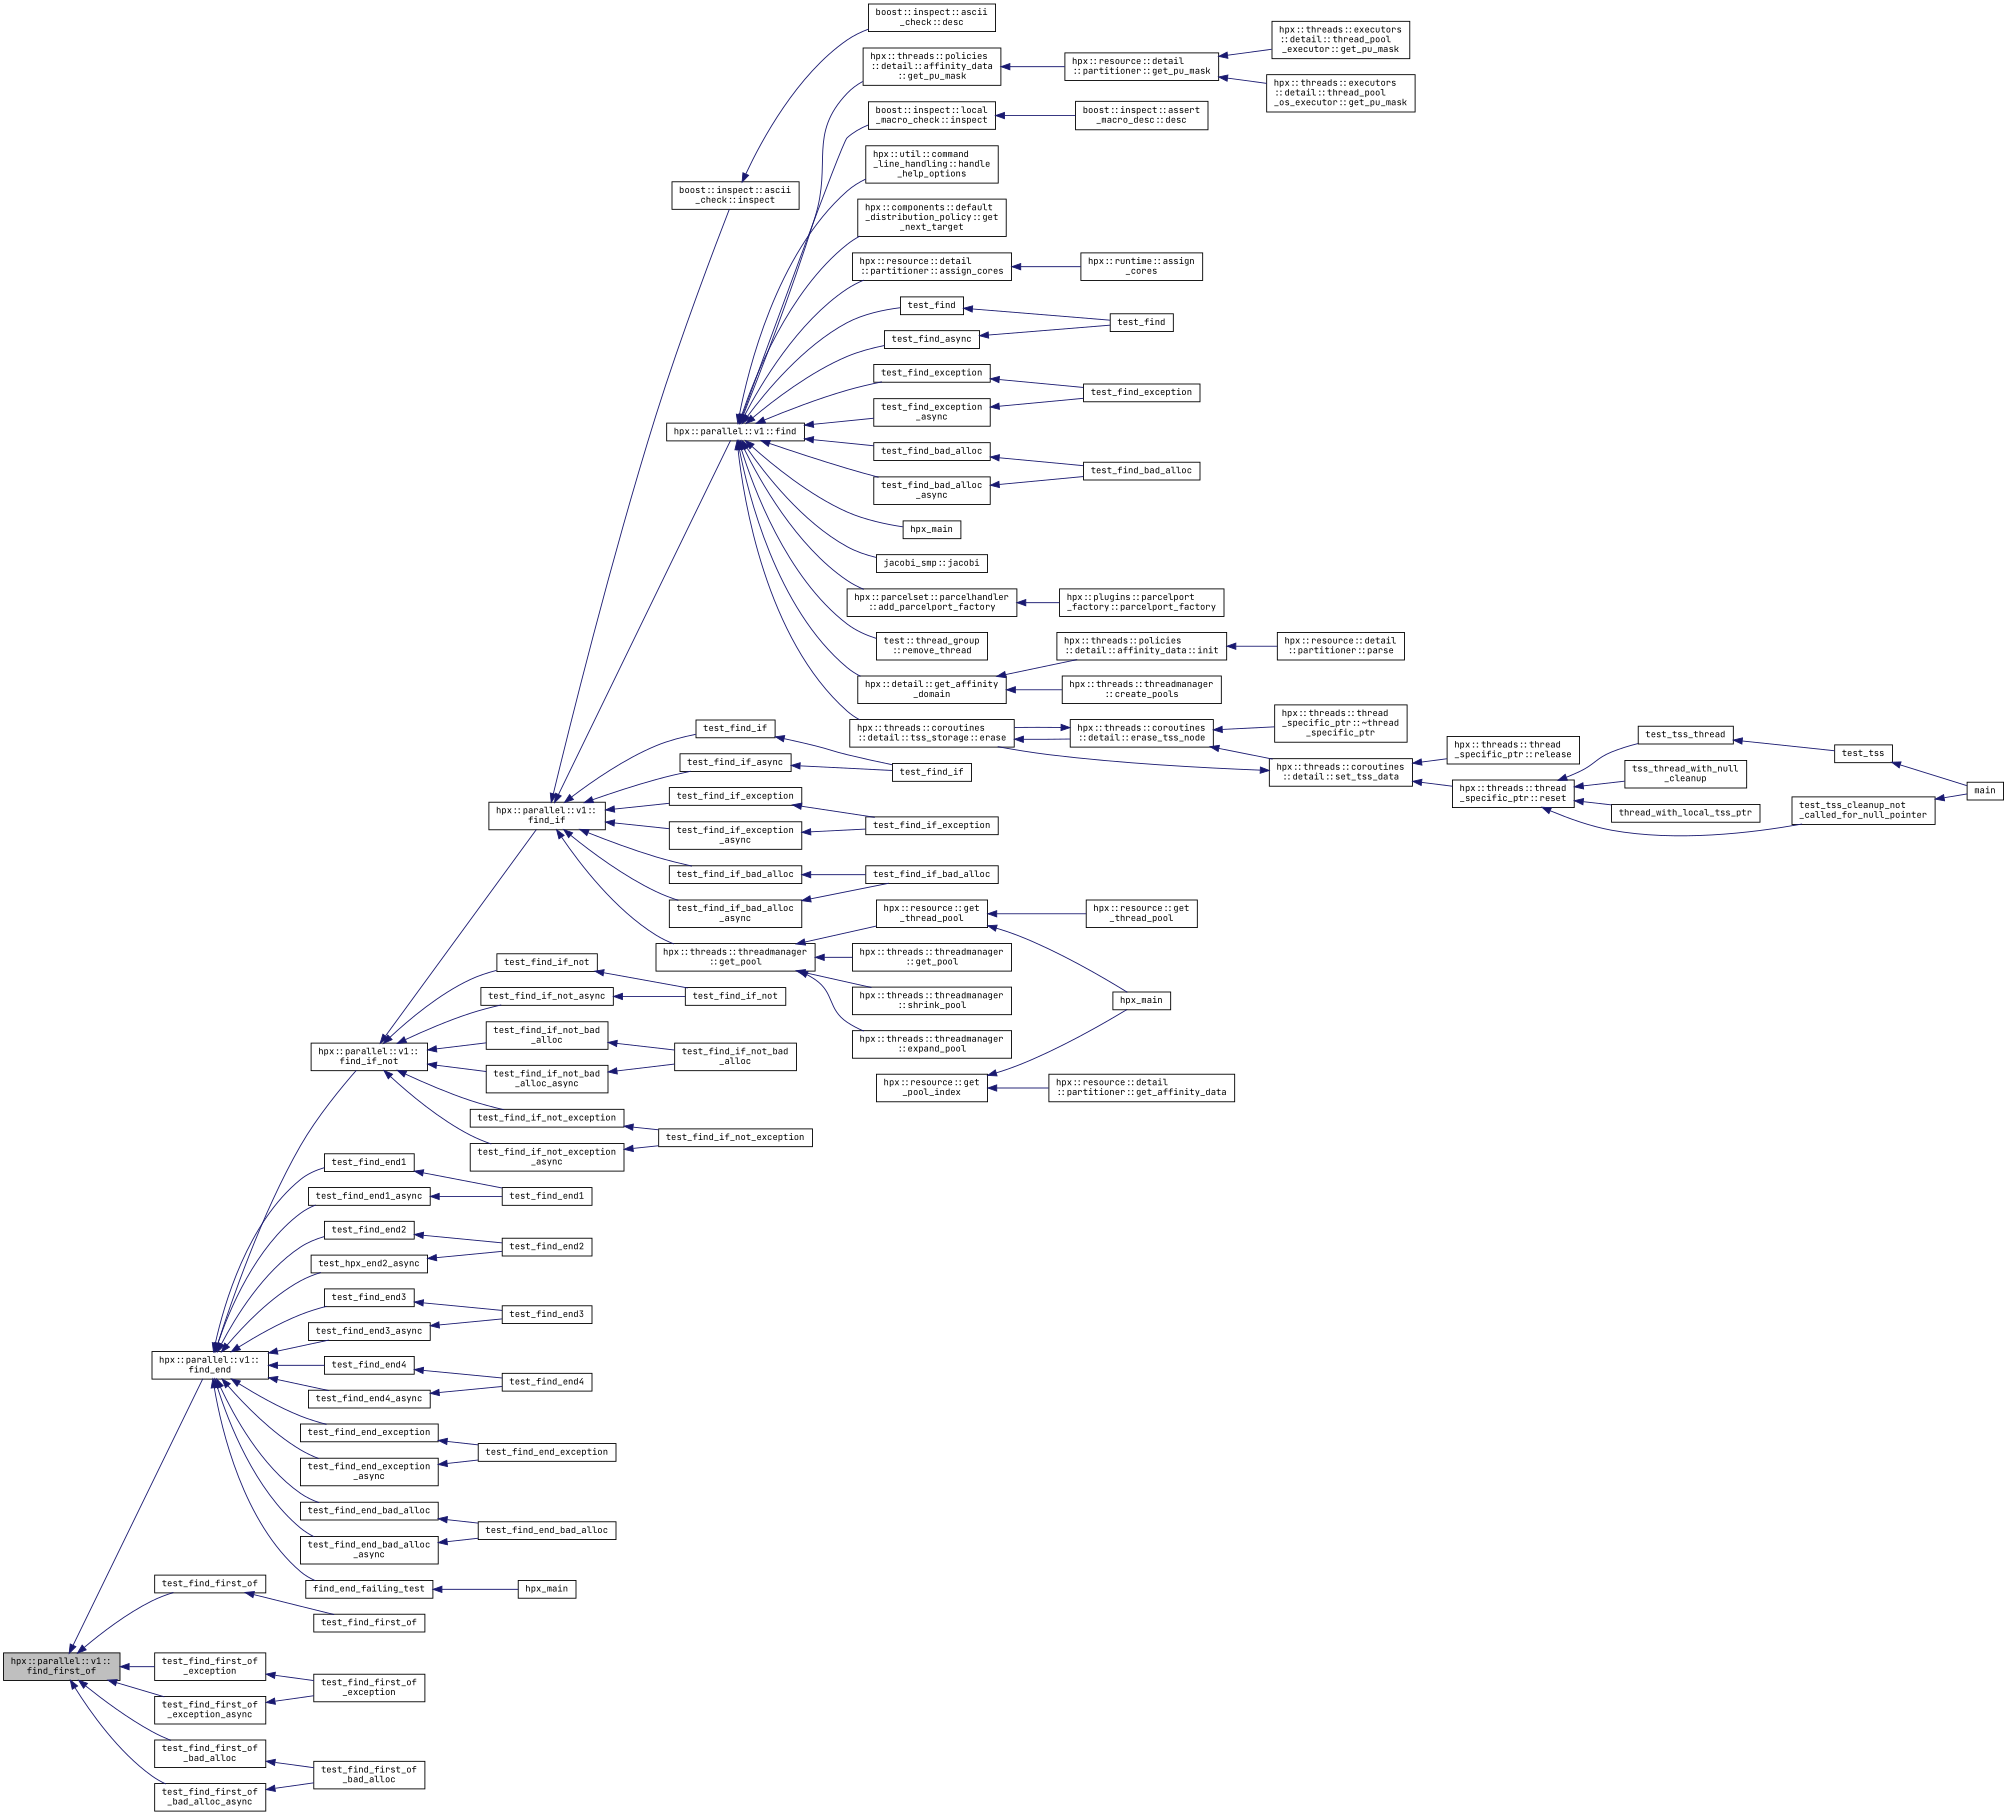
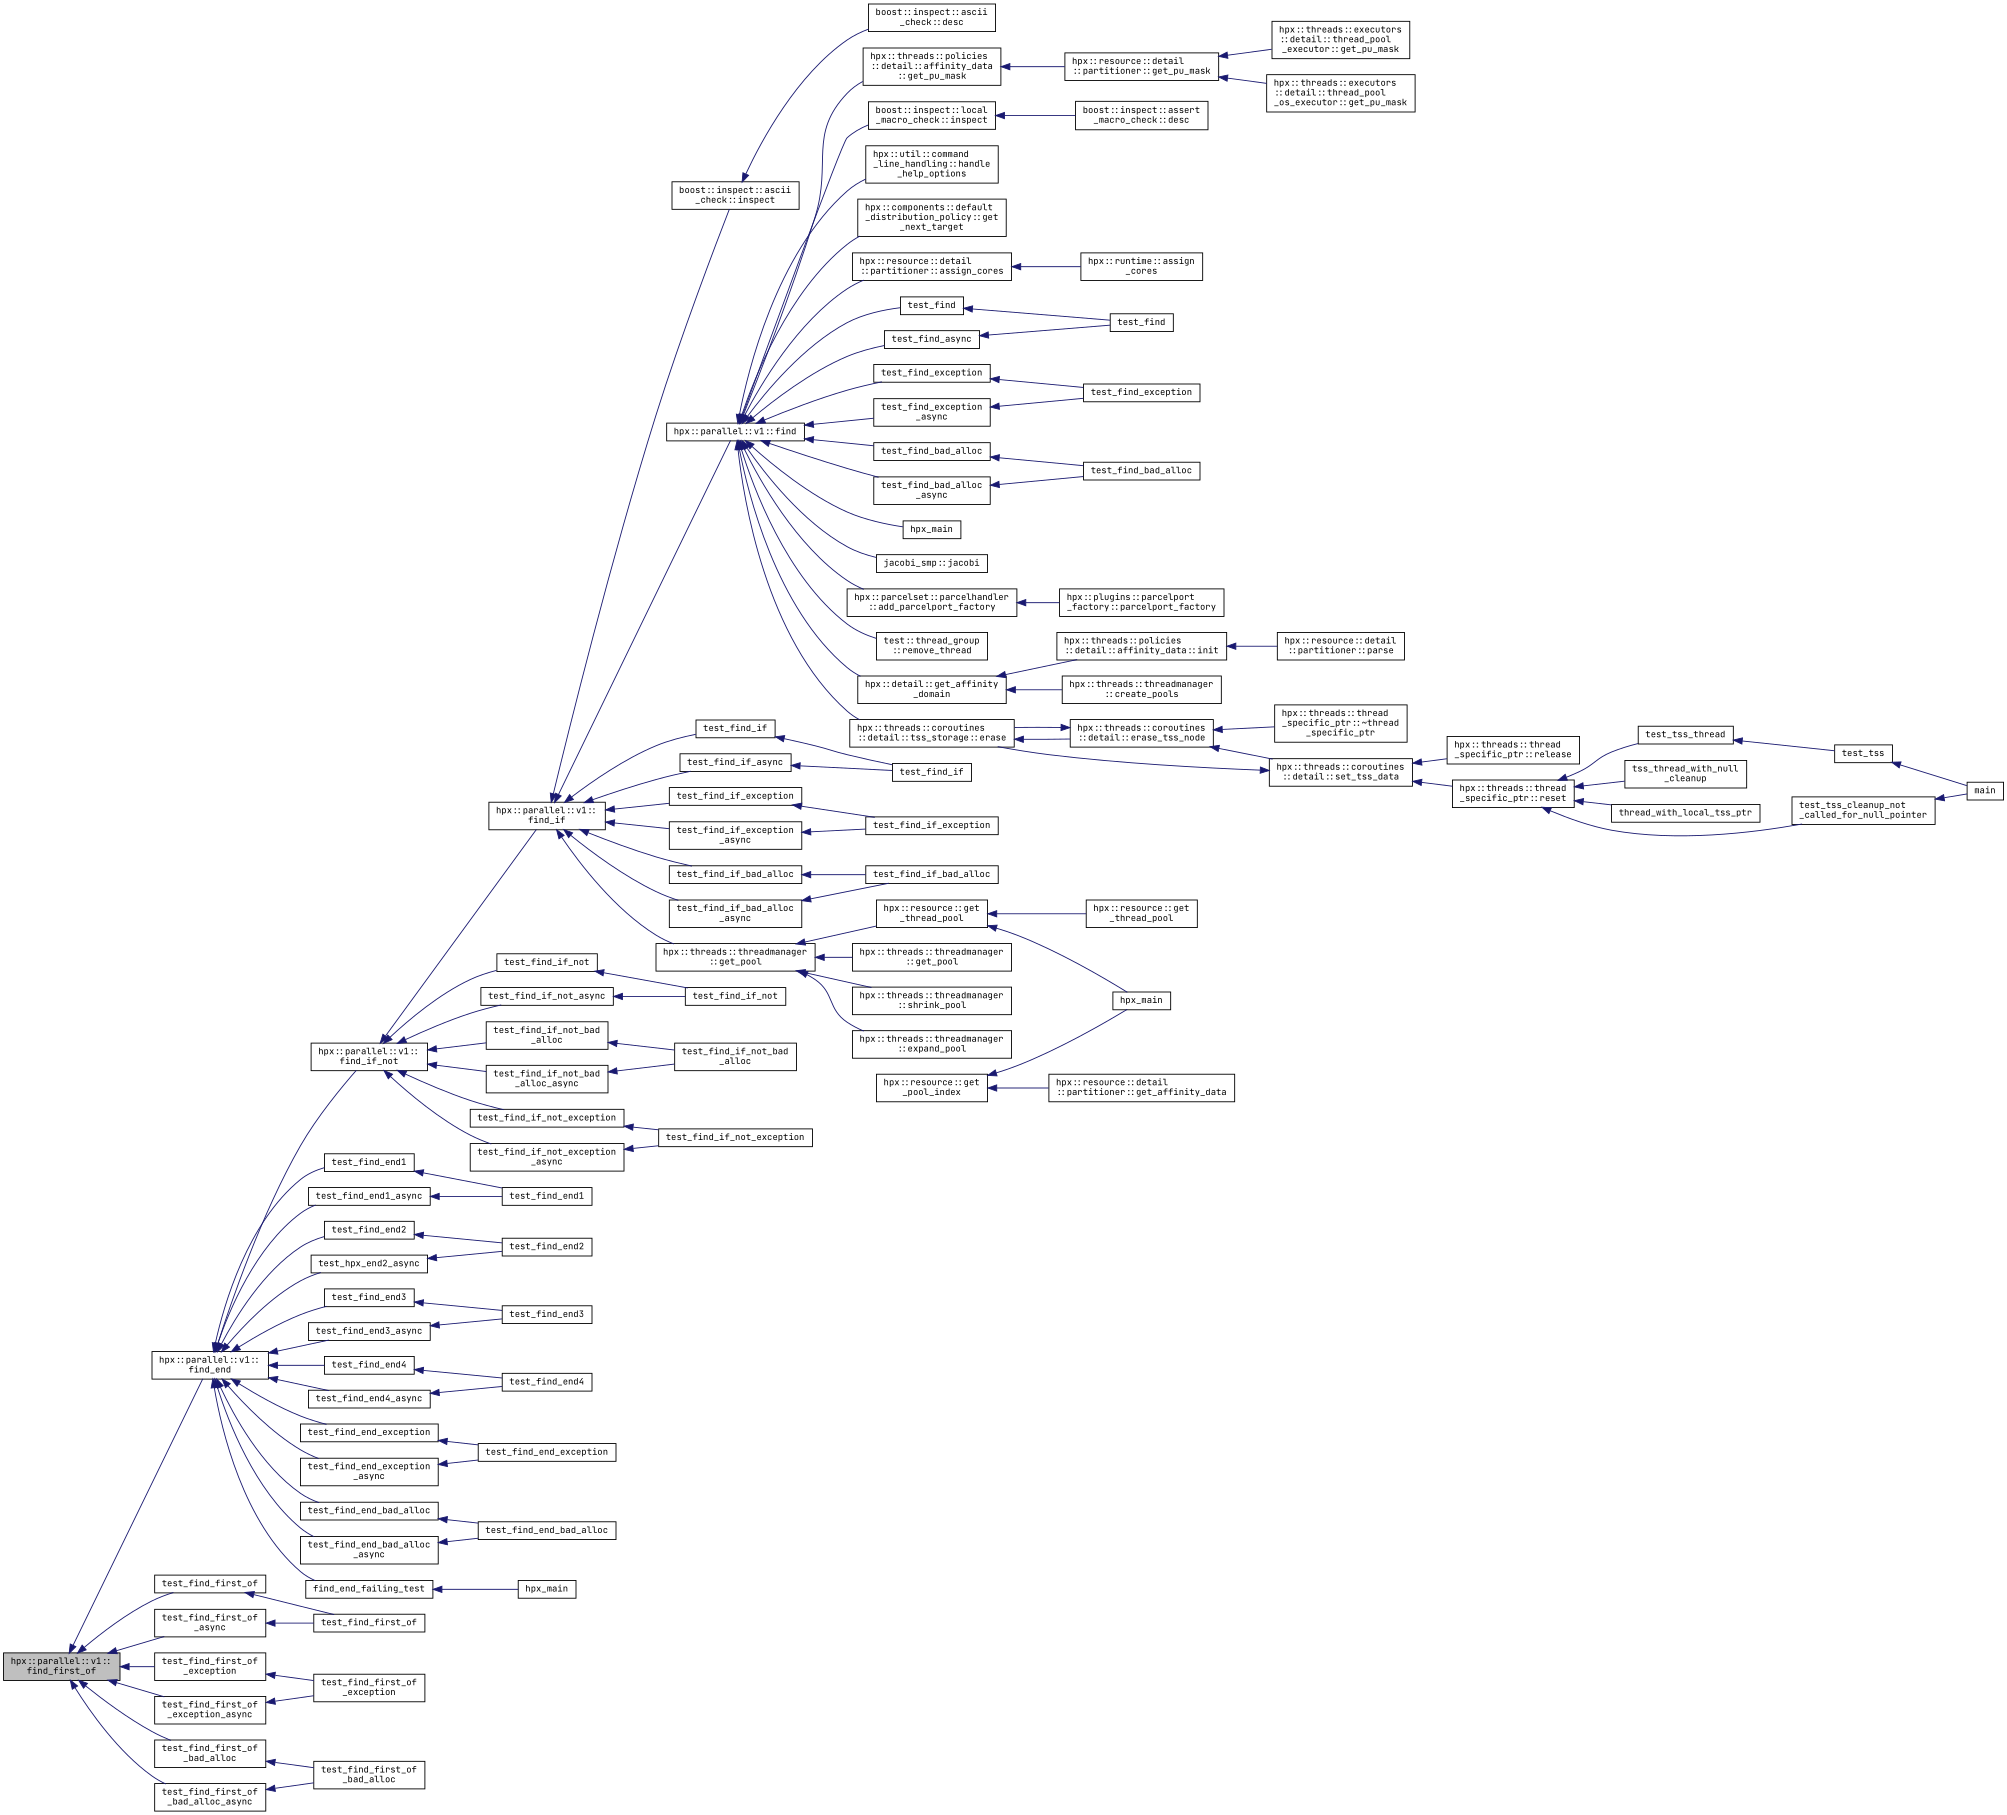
(1142, 116) -> (1142, 116)
none -> (210, 1623)
